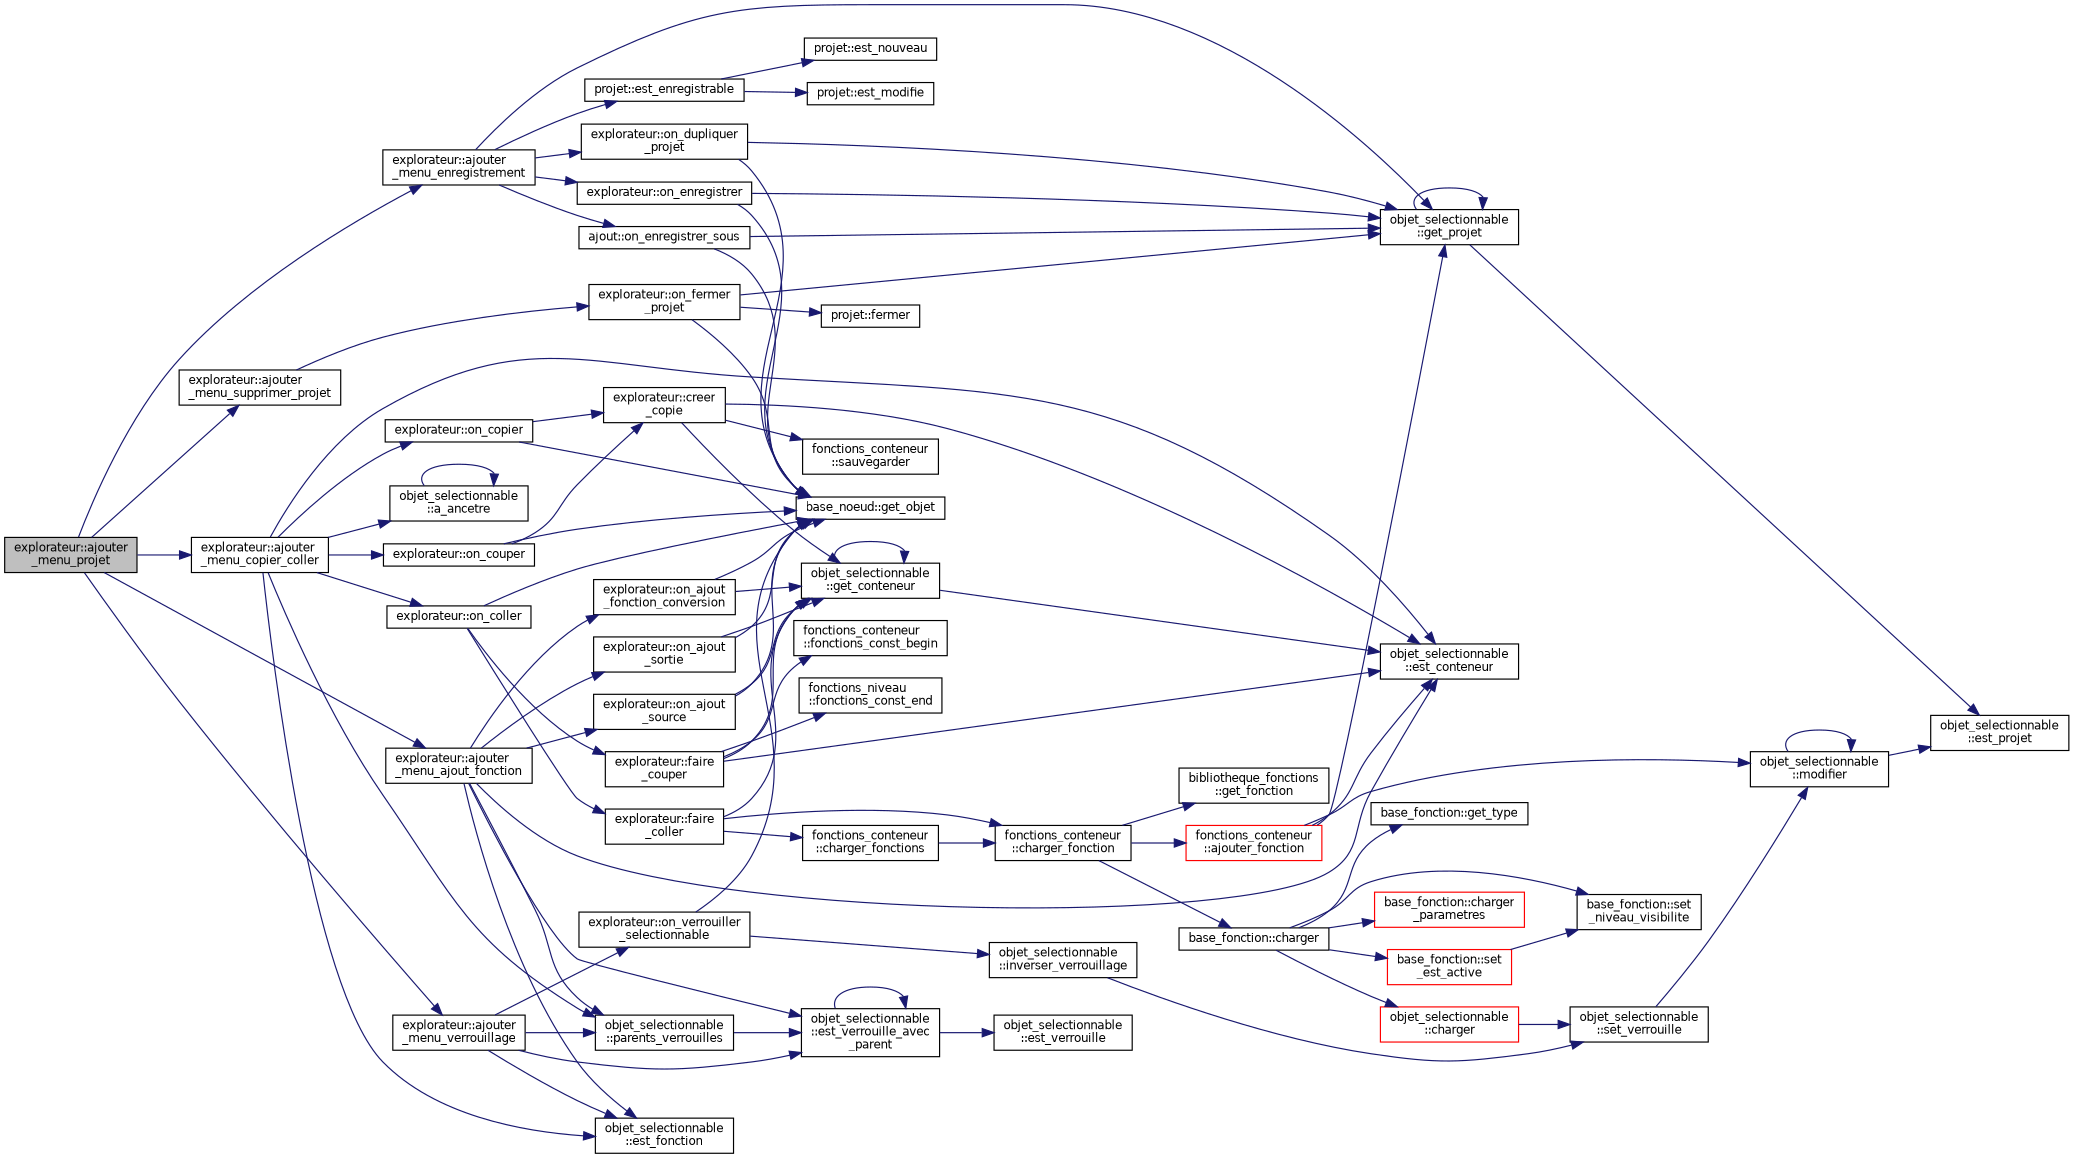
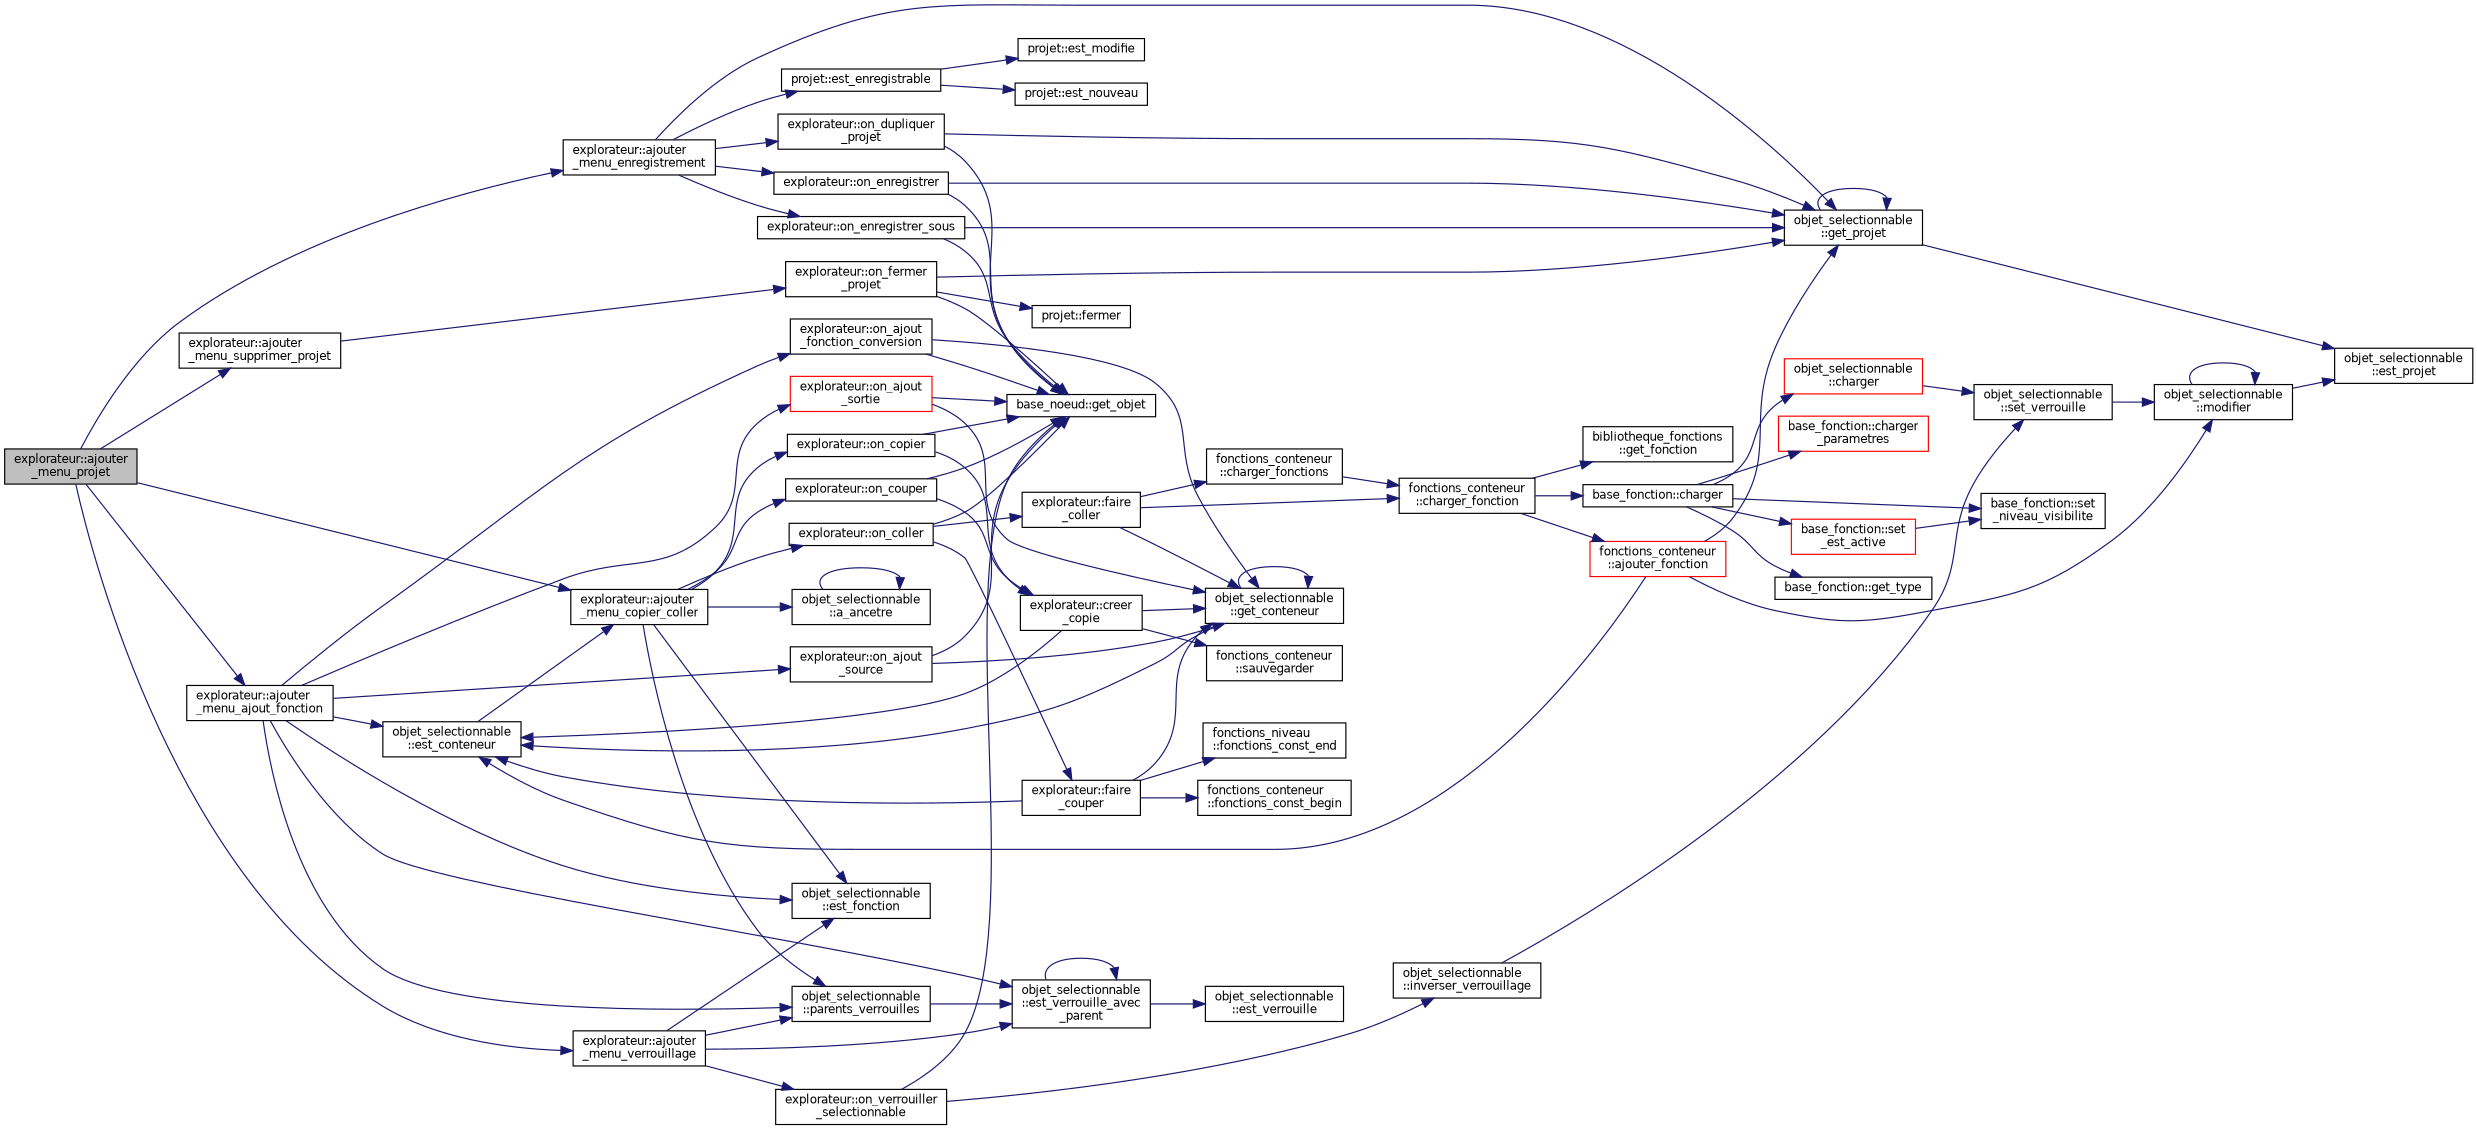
(664, 238) -> (861, 228)
(851, 383) -> (541, 677)
(664, 654) -> (861, 394)
